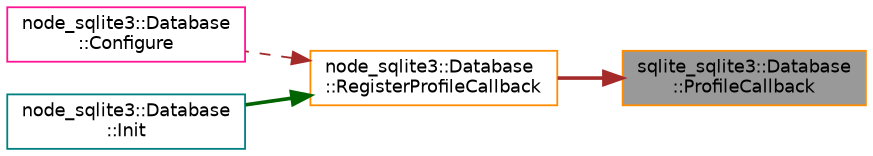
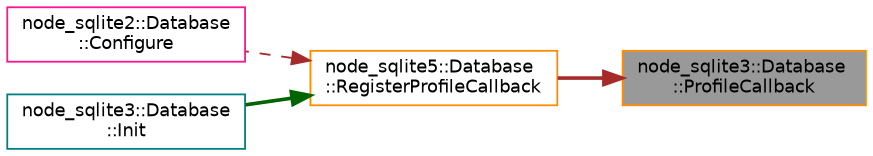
(126, 34) -> (126, 34)
(434, 78) -> (434, 78)
(744, 78) -> (744, 78)
